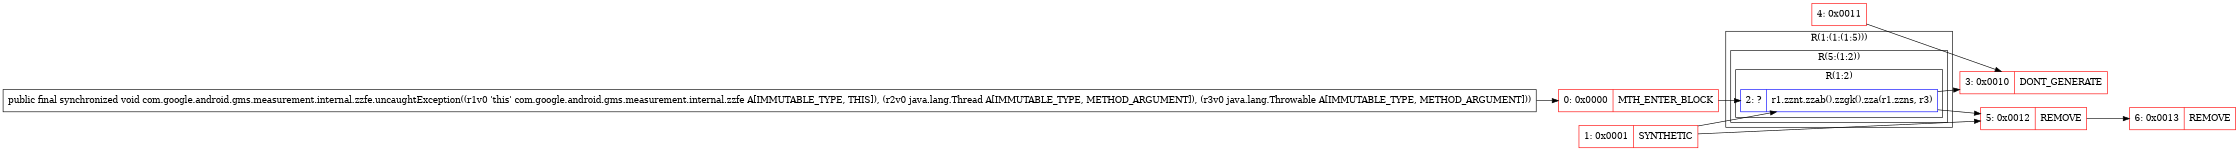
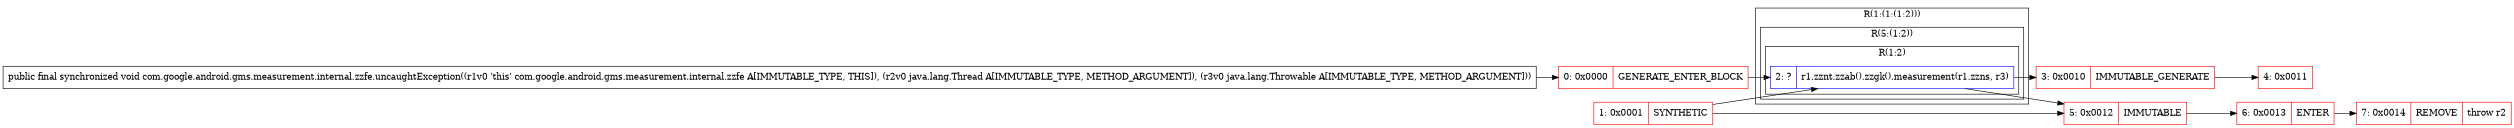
(1839, 38) -> (1892, 15)
(1931, 47) -> (2233, 77)
(2061, 82) -> (2153, 77)
(1666, 100) -> (1681, 77)
(1852, 100) -> (1905, 77)
none -> (2434, 113)
(2061, 118) -> (2153, 113)
(2210, 118) -> (2313, 113)
